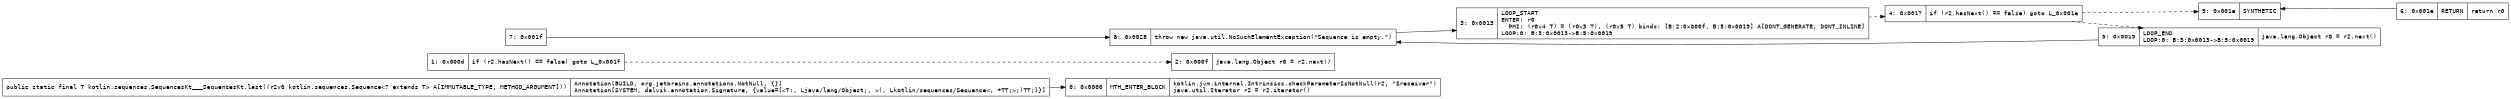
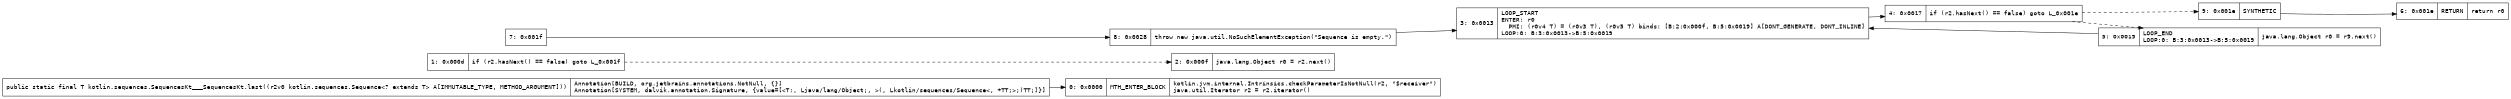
(2341, 8) -> (2336, 14)
(1875, 17) -> (1875, 17)
(2319, 37) -> (2319, 37)
(1749, 44) -> (1986, 31)
